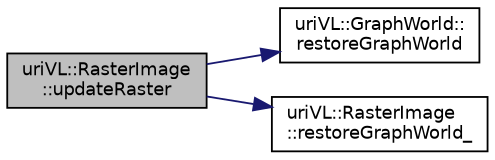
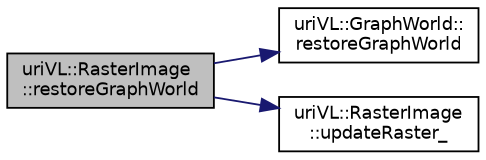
(107, 81) -> (111, 81)
(380, 124) -> (379, 124)
